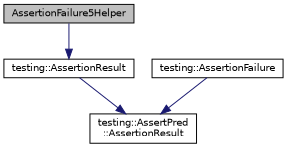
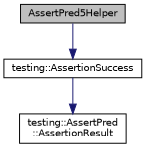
(69, 14) -> (73, 14)
(69, 68) -> (73, 68)
(218, 68) -> none
